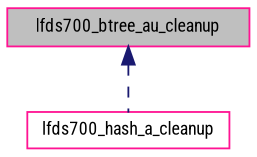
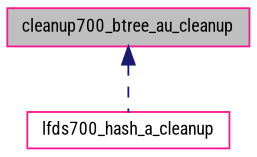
(128, 27) -> (128, 27)
